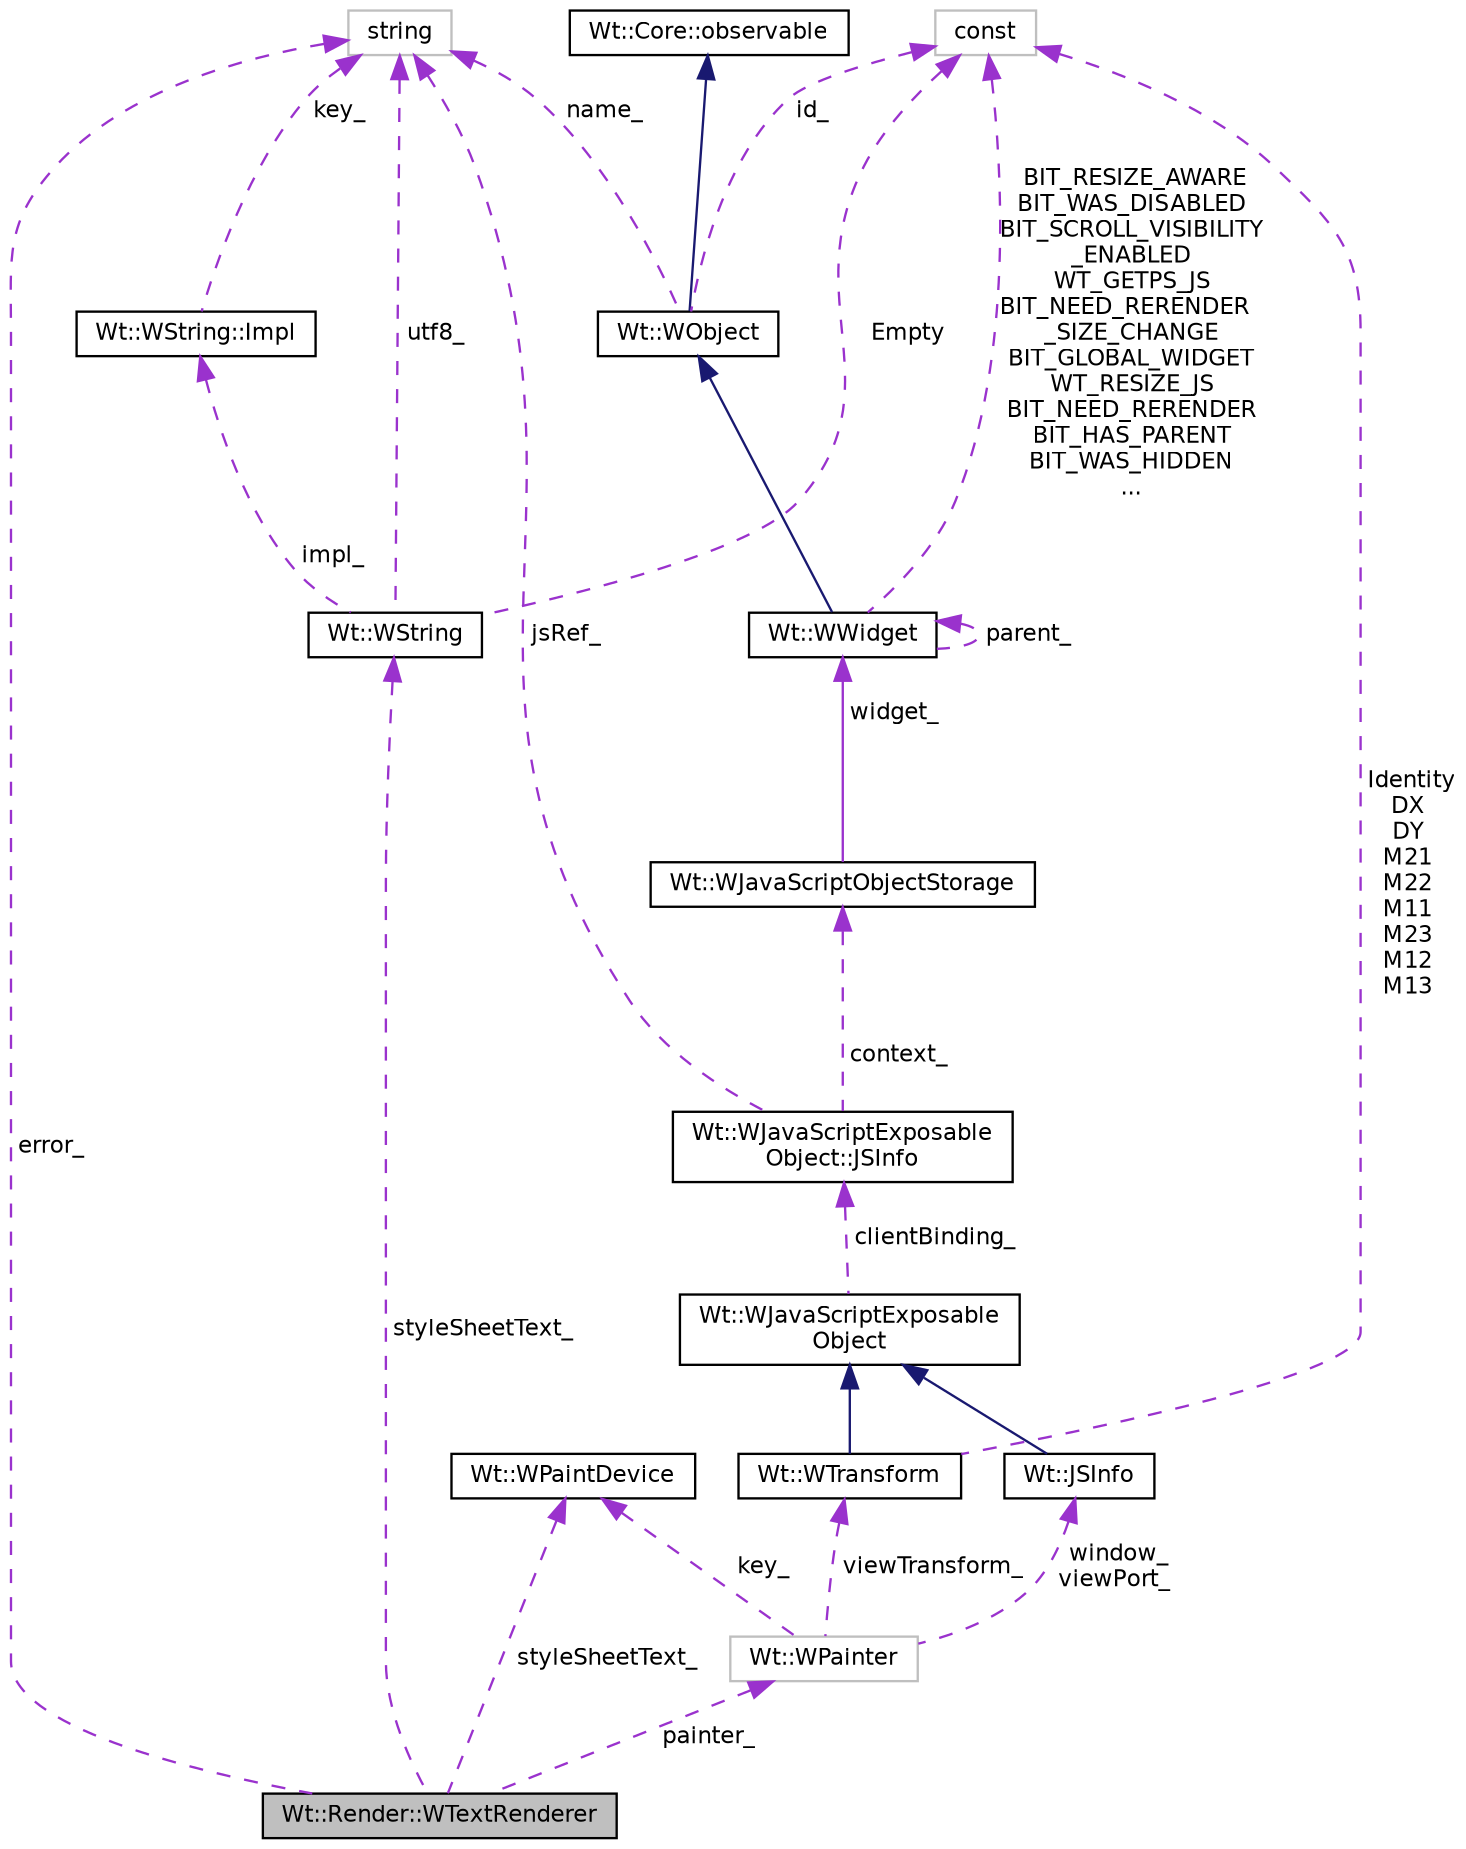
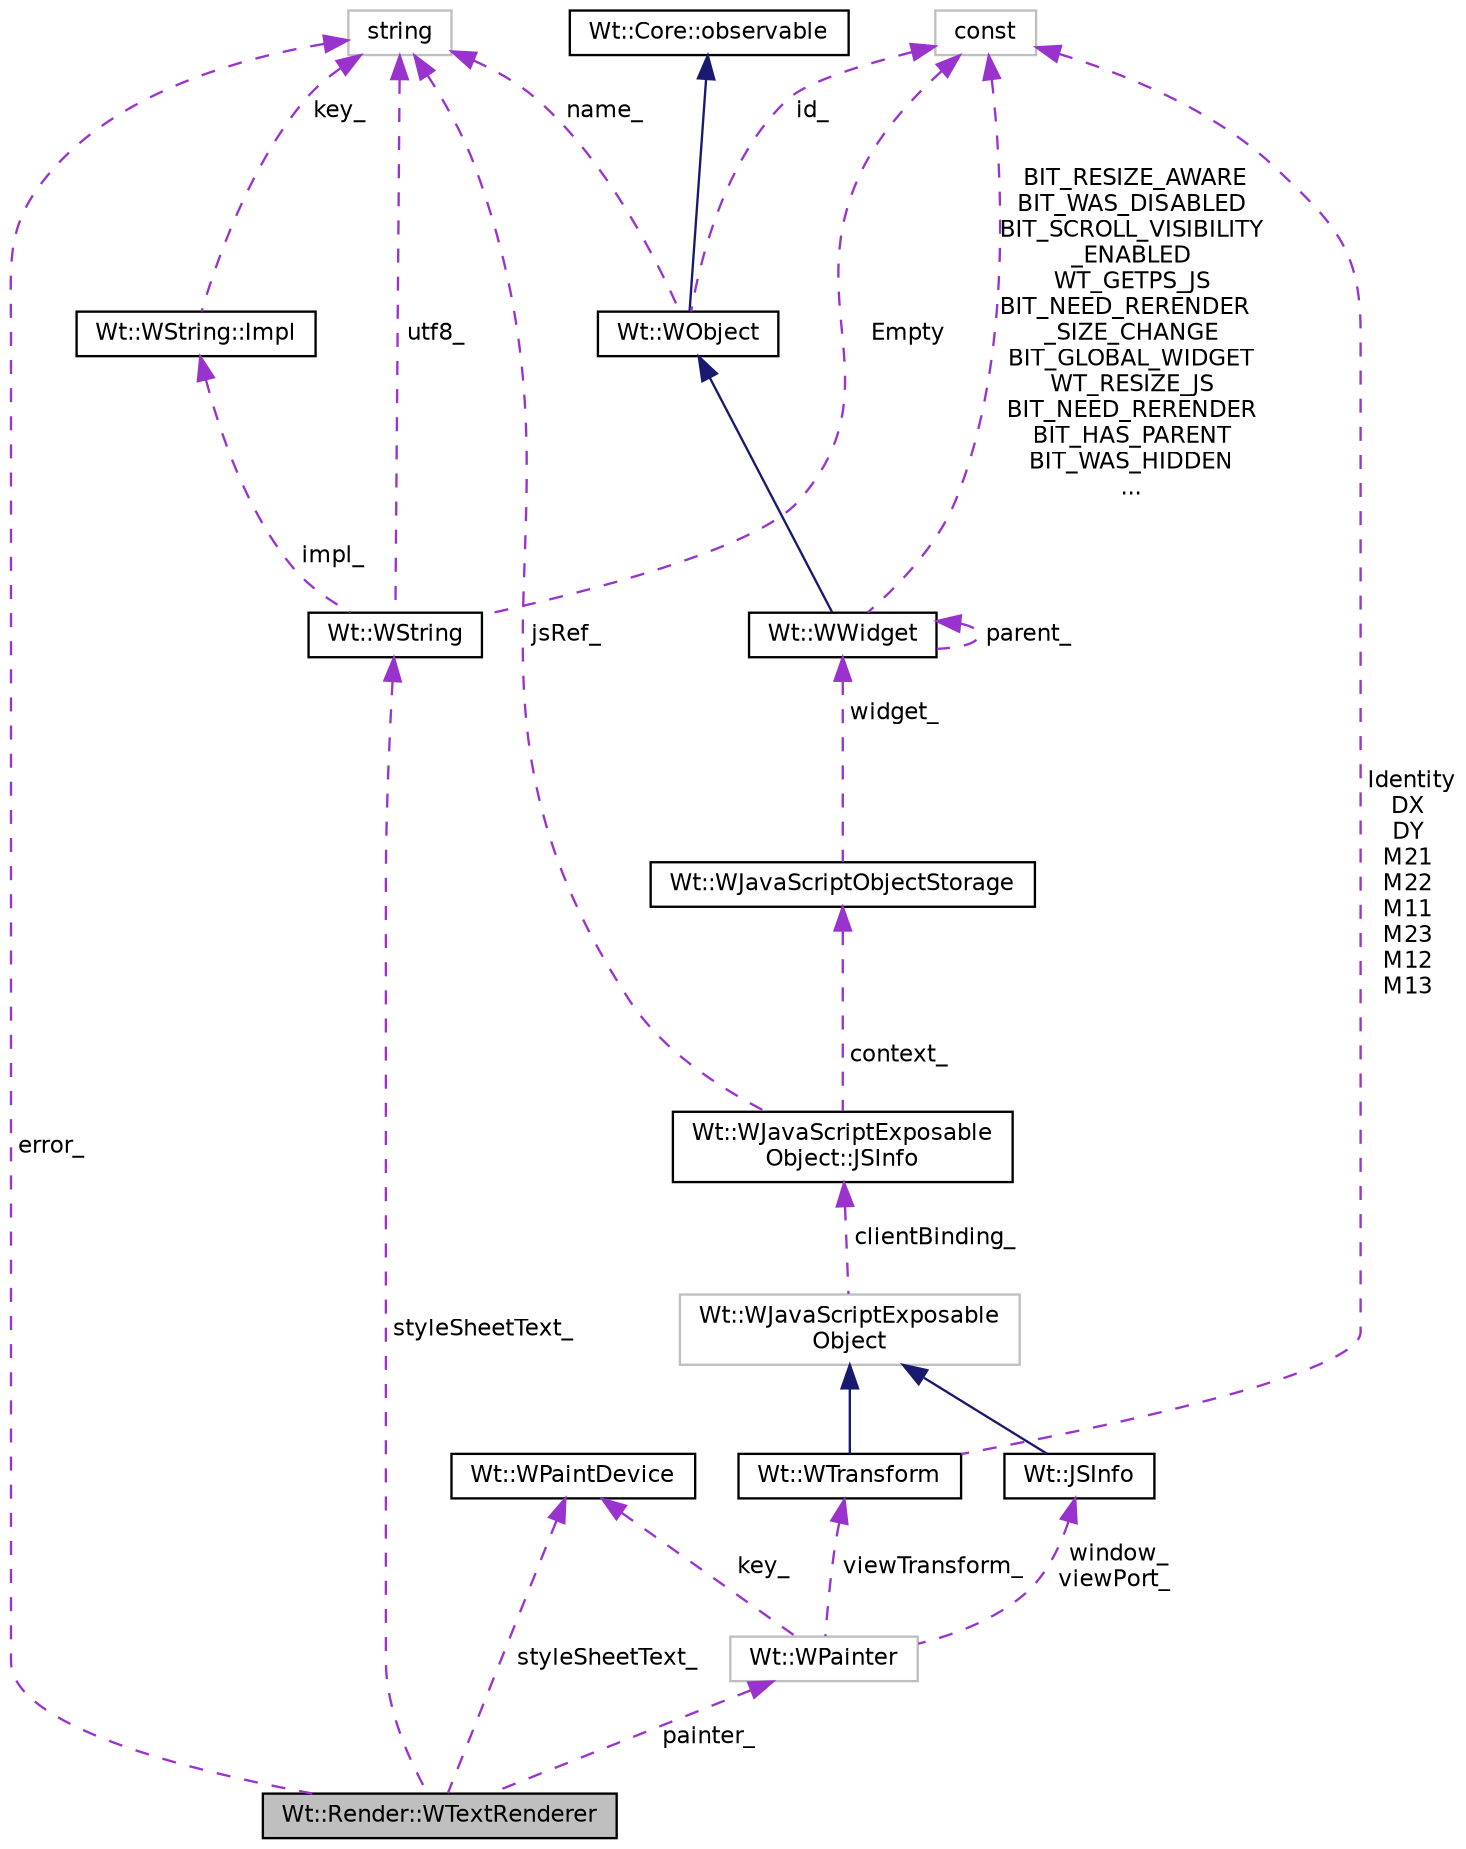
(843, 771) -> (843, 771)
(850, 1330) -> (850, 1330)
